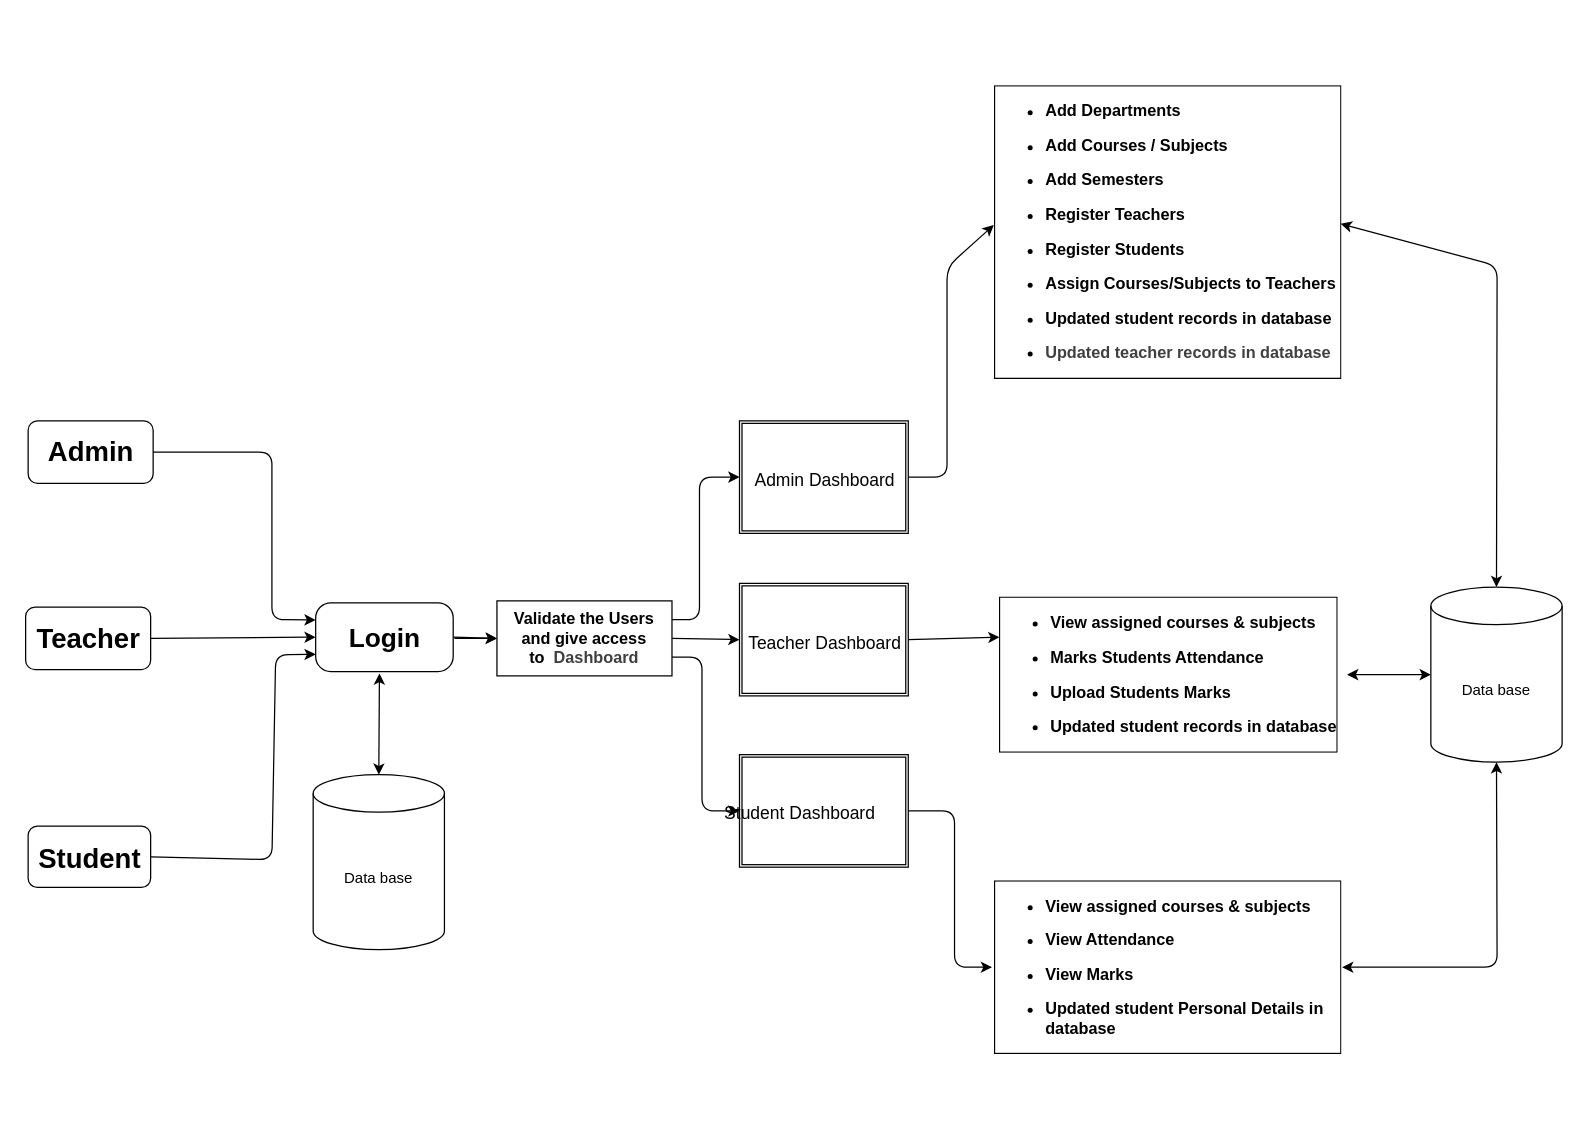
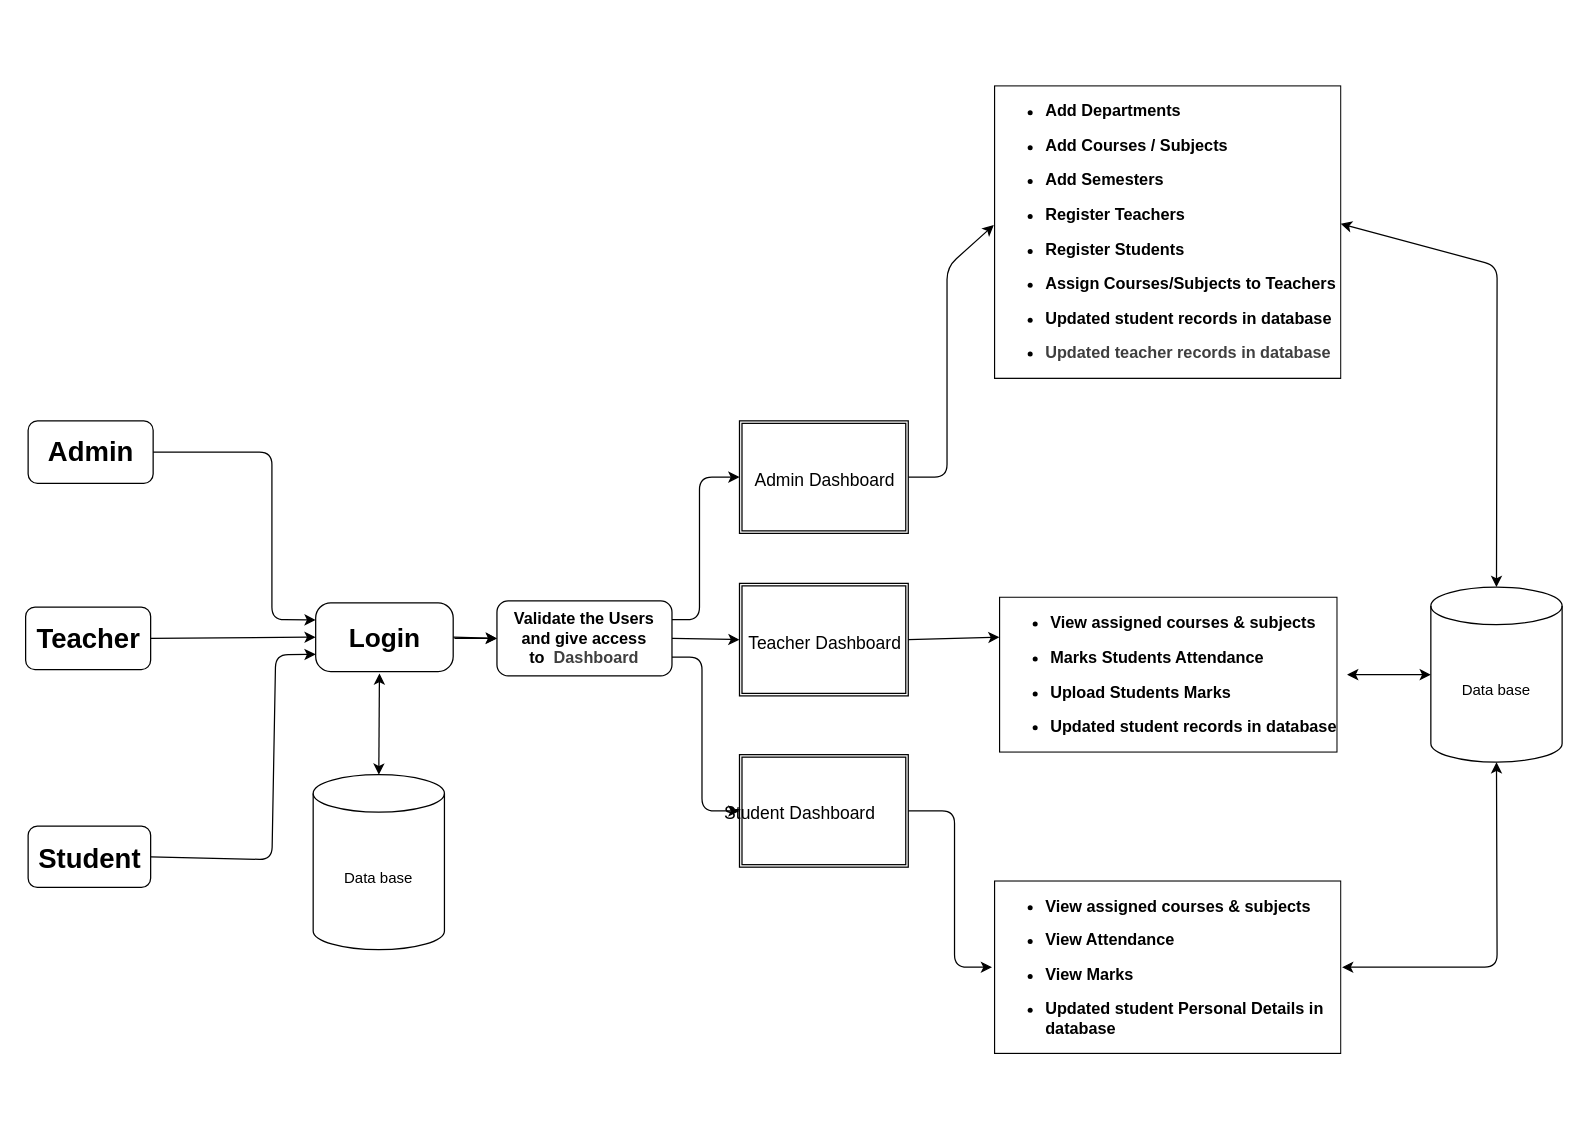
(584, 638) -> (584, 638)
